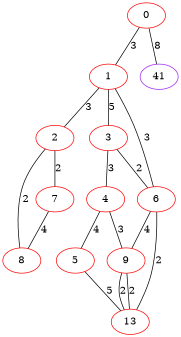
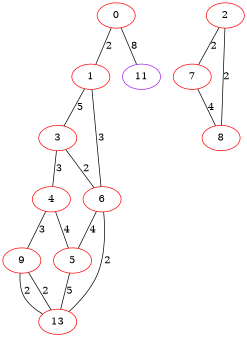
(134, 46) -> (109, 46)
(159, 77) -> (142, 77)
(82, 107) -> none
(141, 230) -> (87, 230)
